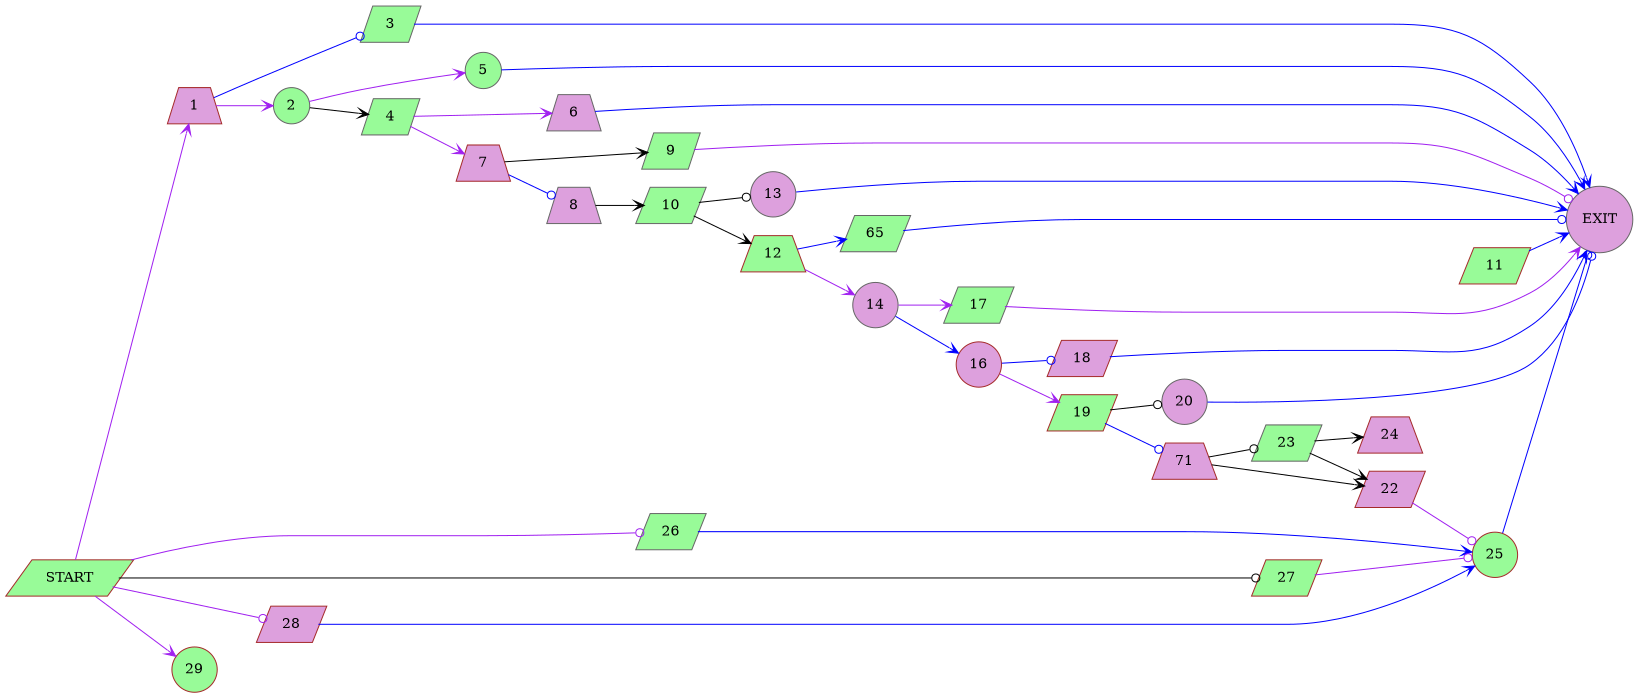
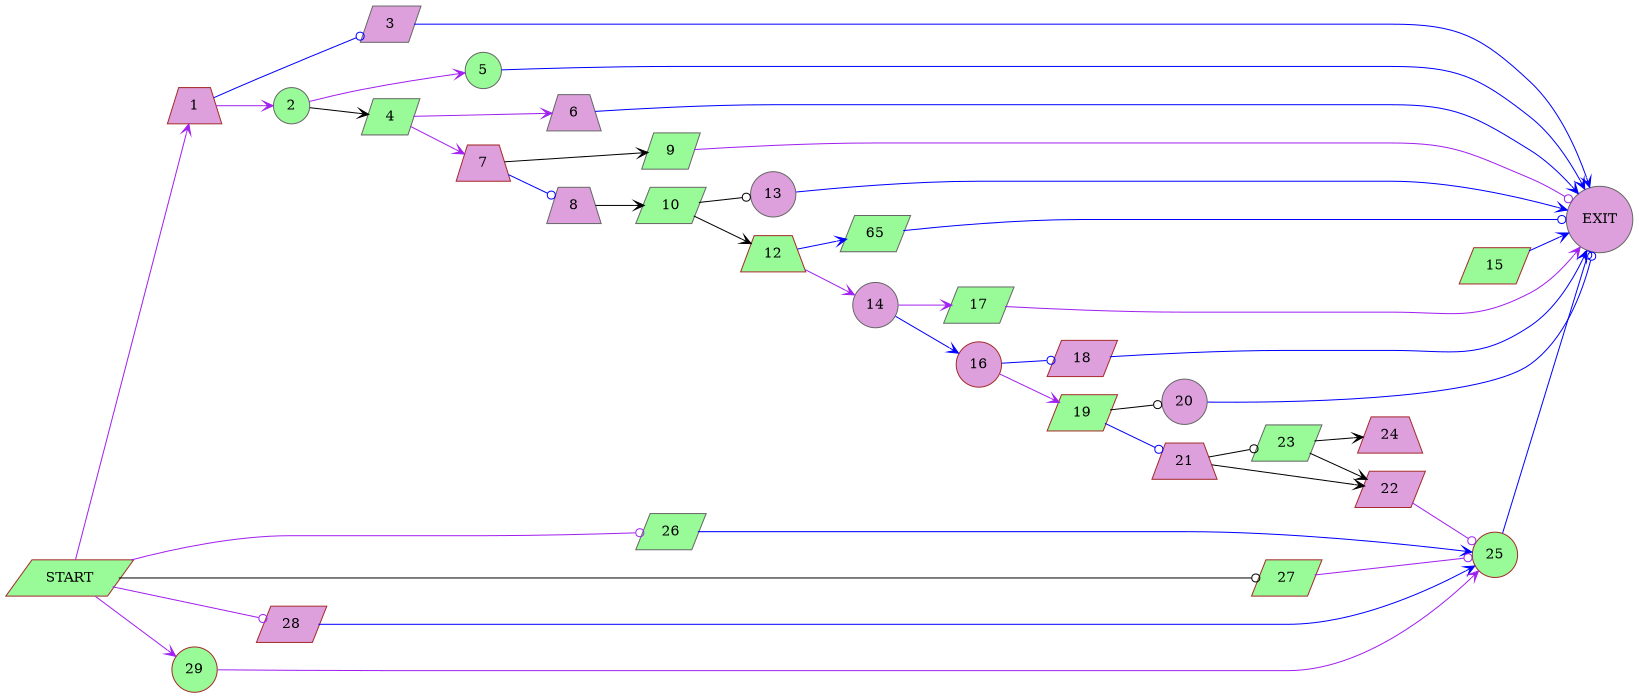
(391, 24) -> (391, 24)
(1495, 266) -> (1495, 266)
(1185, 461) -> (1185, 461)
none -> (858, 671)
